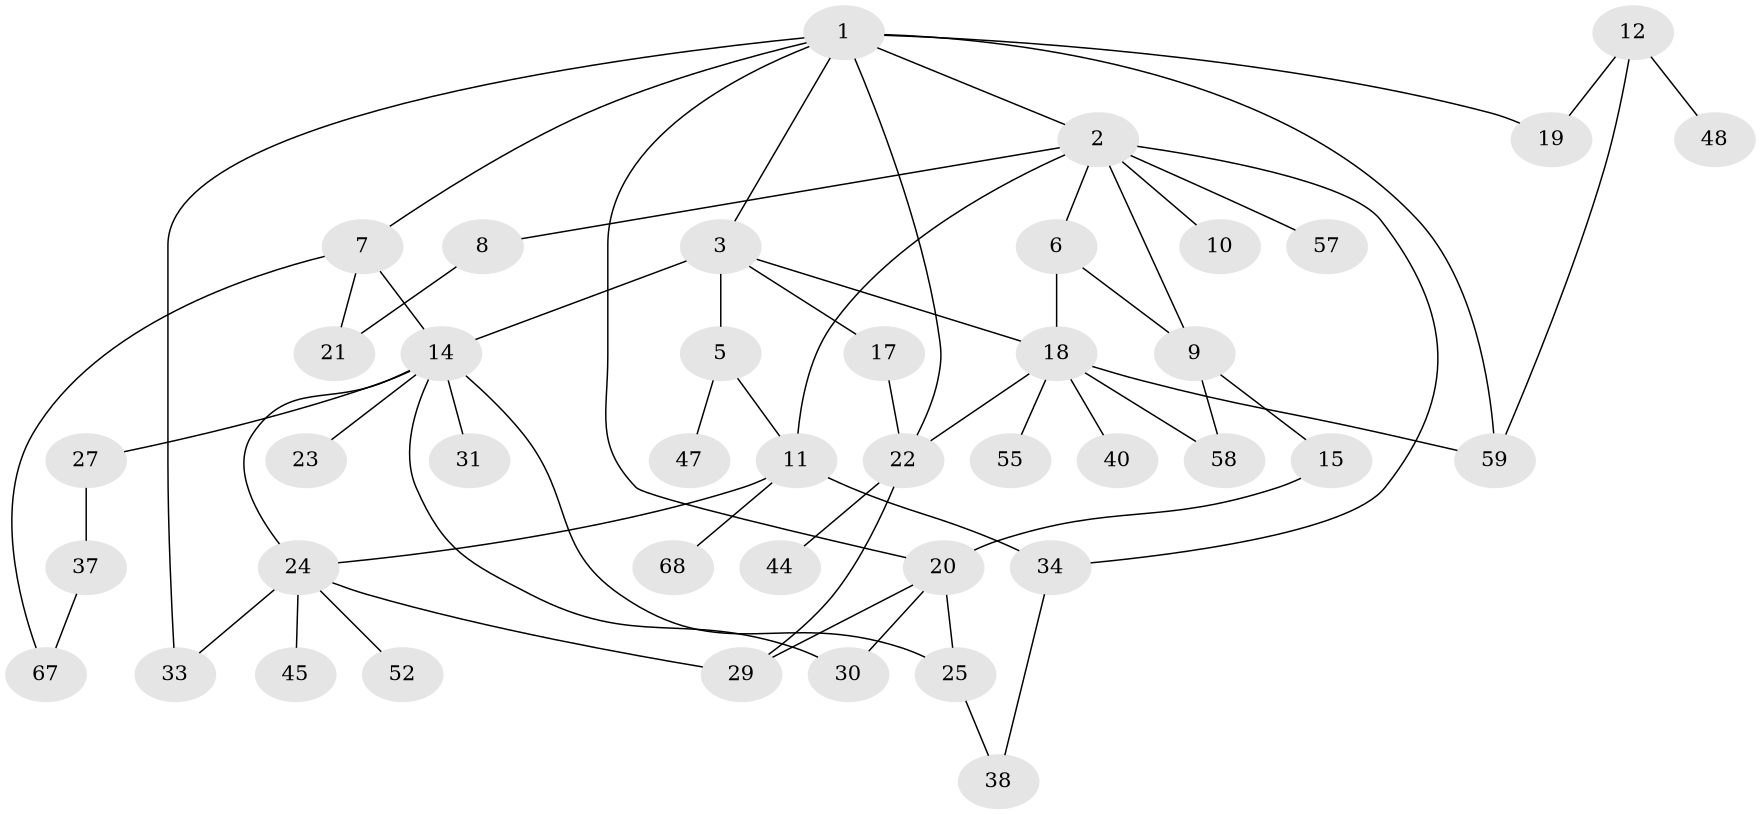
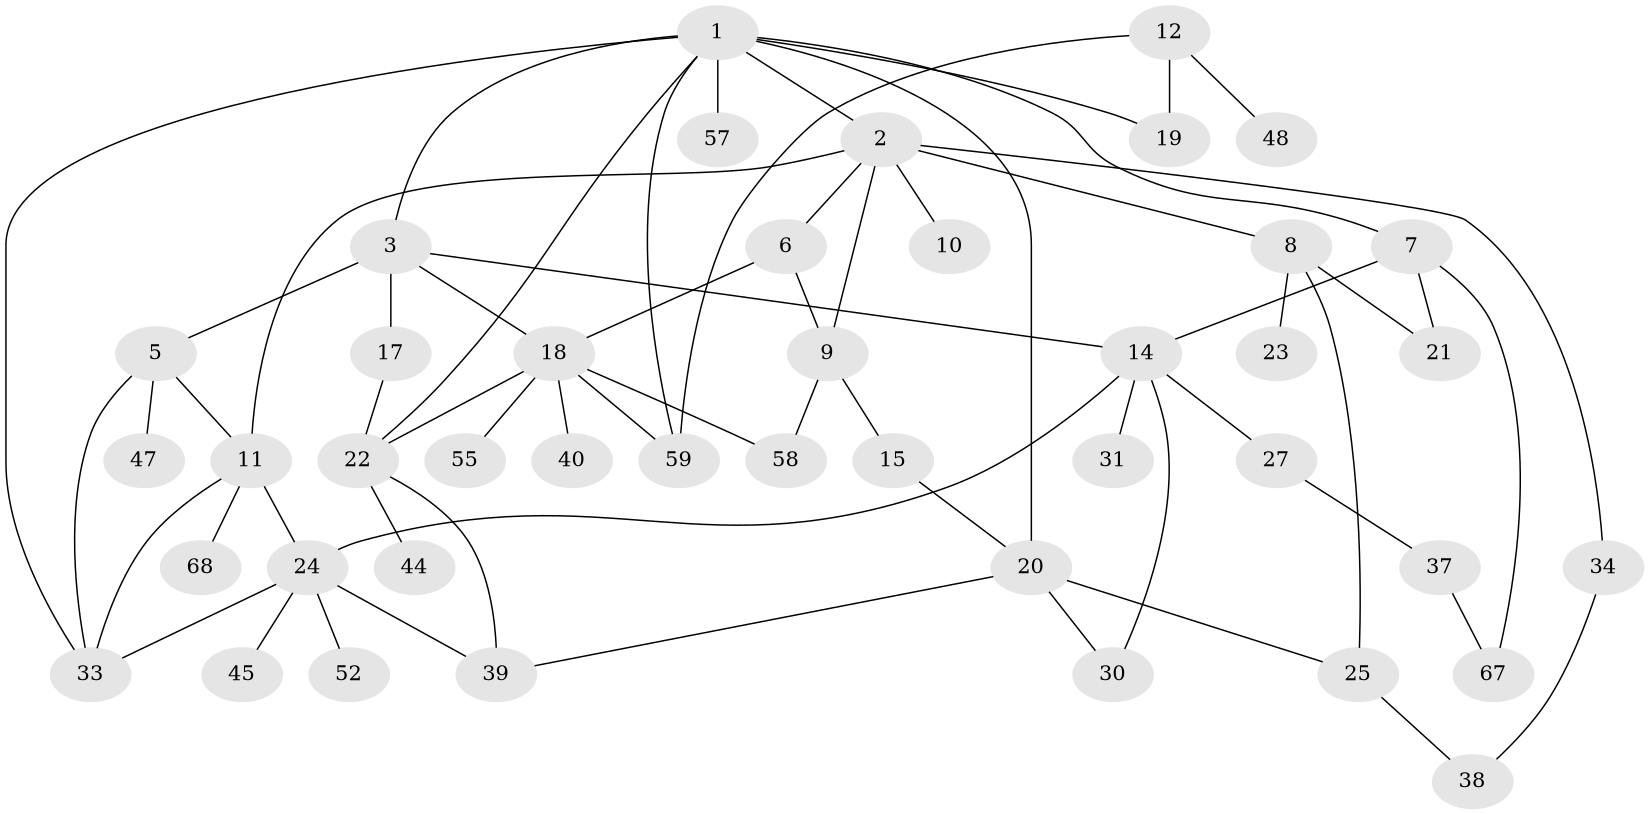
(1213, 192) -> (718, 86)
(374, 407) -> (1283, 308)
none -> (76, 505)
(924, 514) -> (141, 550)
(639, 606) -> (1353, 456)
(742, 675) -> (496, 675)
